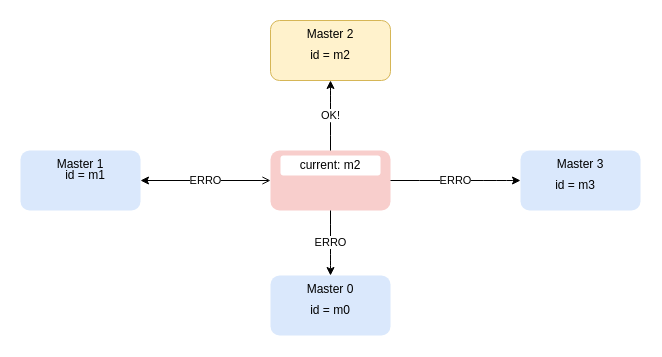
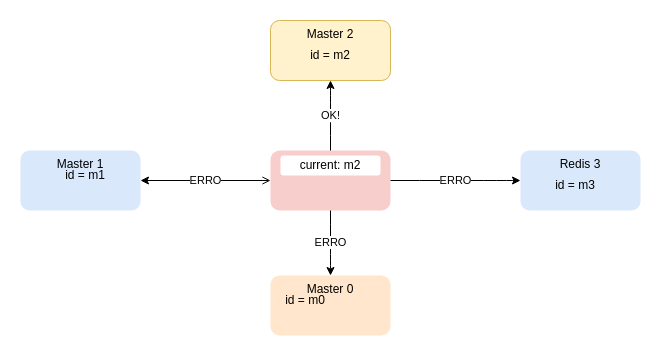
(581, 165) -> (581, 165)
(331, 306) -> (331, 306)
(331, 311) -> (306, 301)
